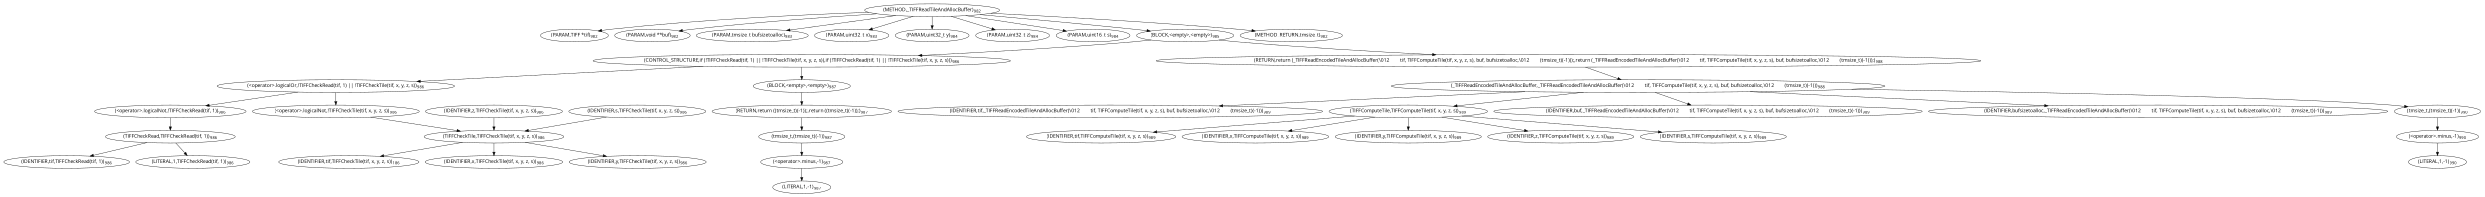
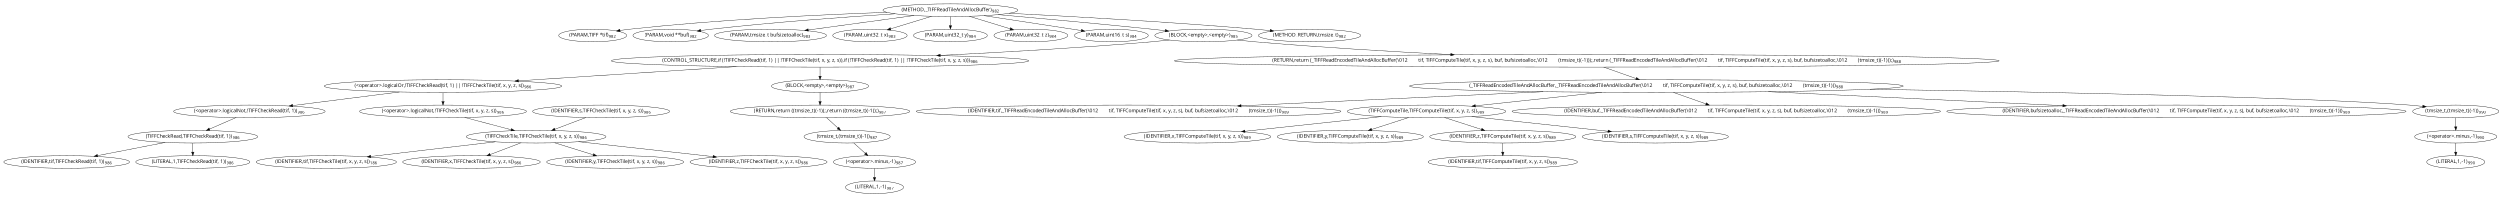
(494, 122) -> (646, 149)
(1256, 124) -> (1503, 148)
